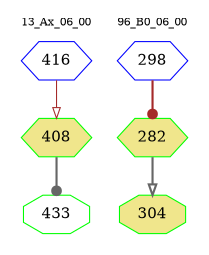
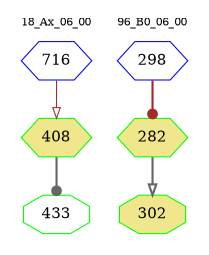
(57, 23) -> (57, 23)
(57, 61) -> (57, 61)
(153, 214) -> (153, 214)
